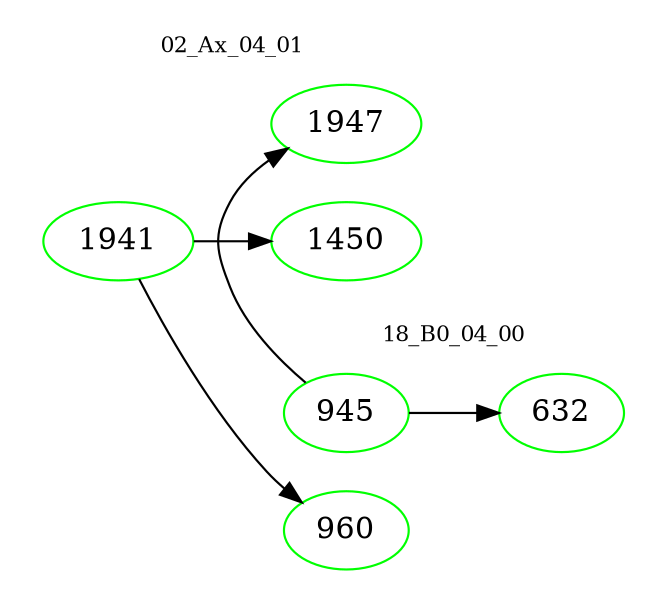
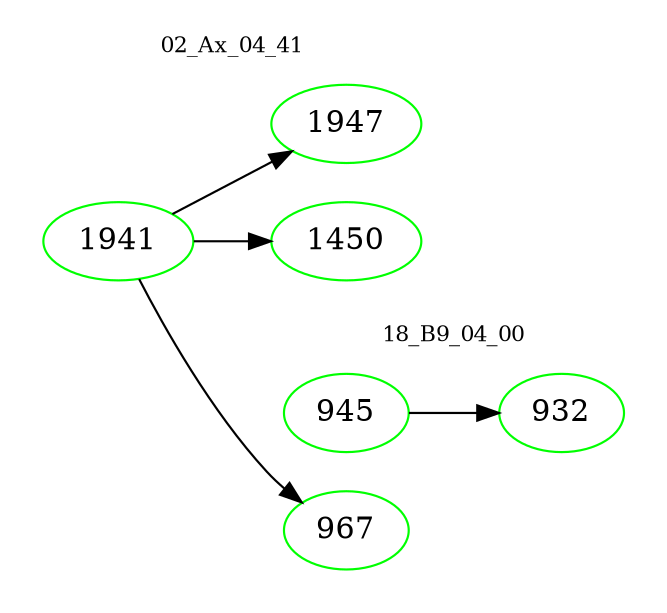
(232, 47) -> (232, 47)
(226, 276) -> (222, 188)
(454, 336) -> (454, 336)
(562, 413) -> (562, 413)
(346, 530) -> (346, 530)
